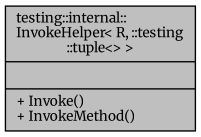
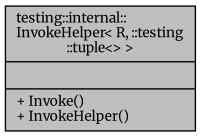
(76, 117) -> (73, 117)
